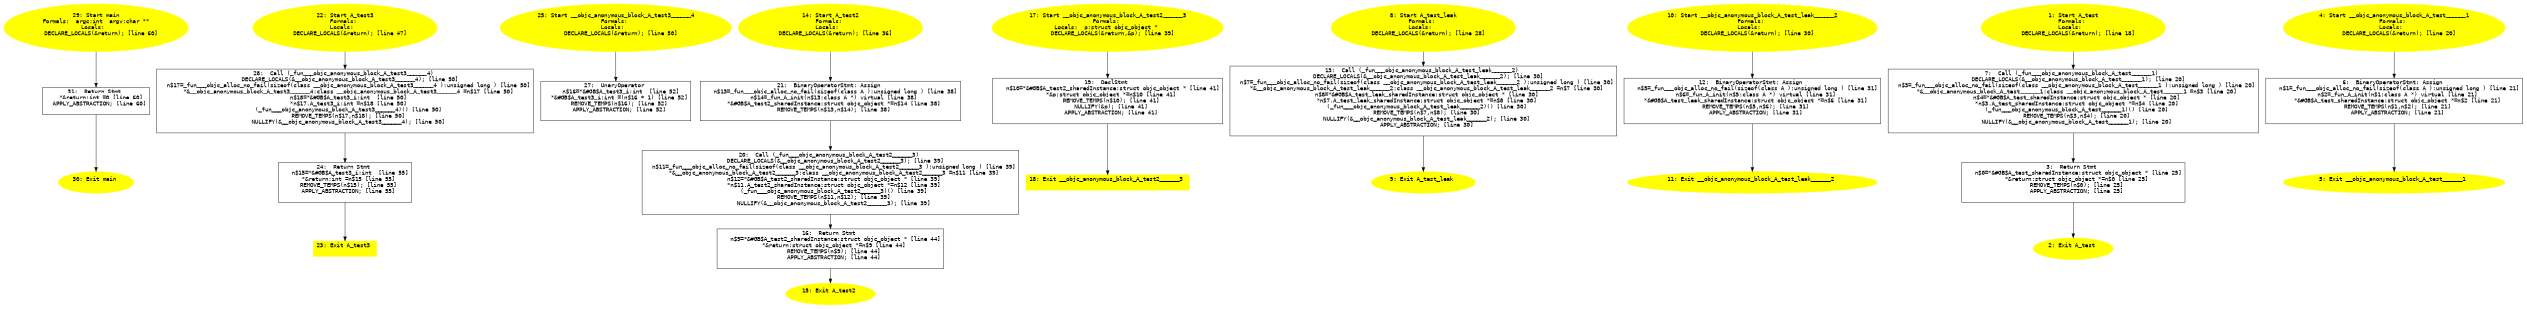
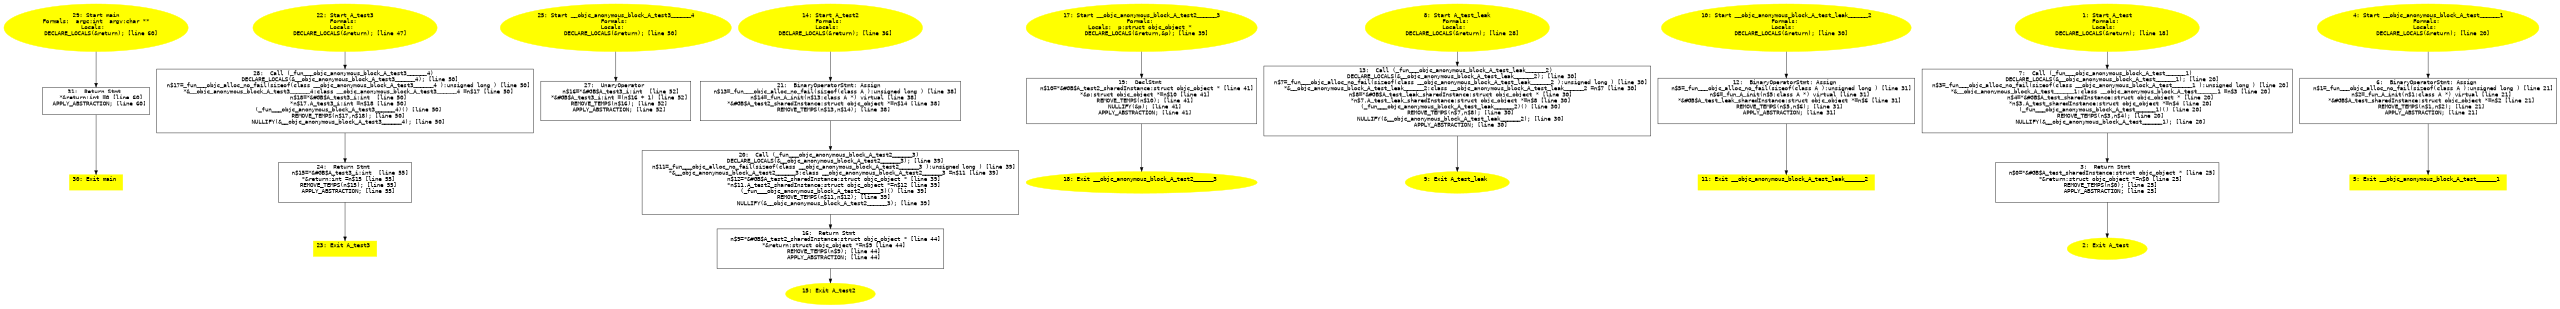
(96, 182) -> (96, 182)
(1108, 182) -> (1142, 182)
(1752, 182) -> (1786, 182)
(2394, 182) -> (2428, 182)
